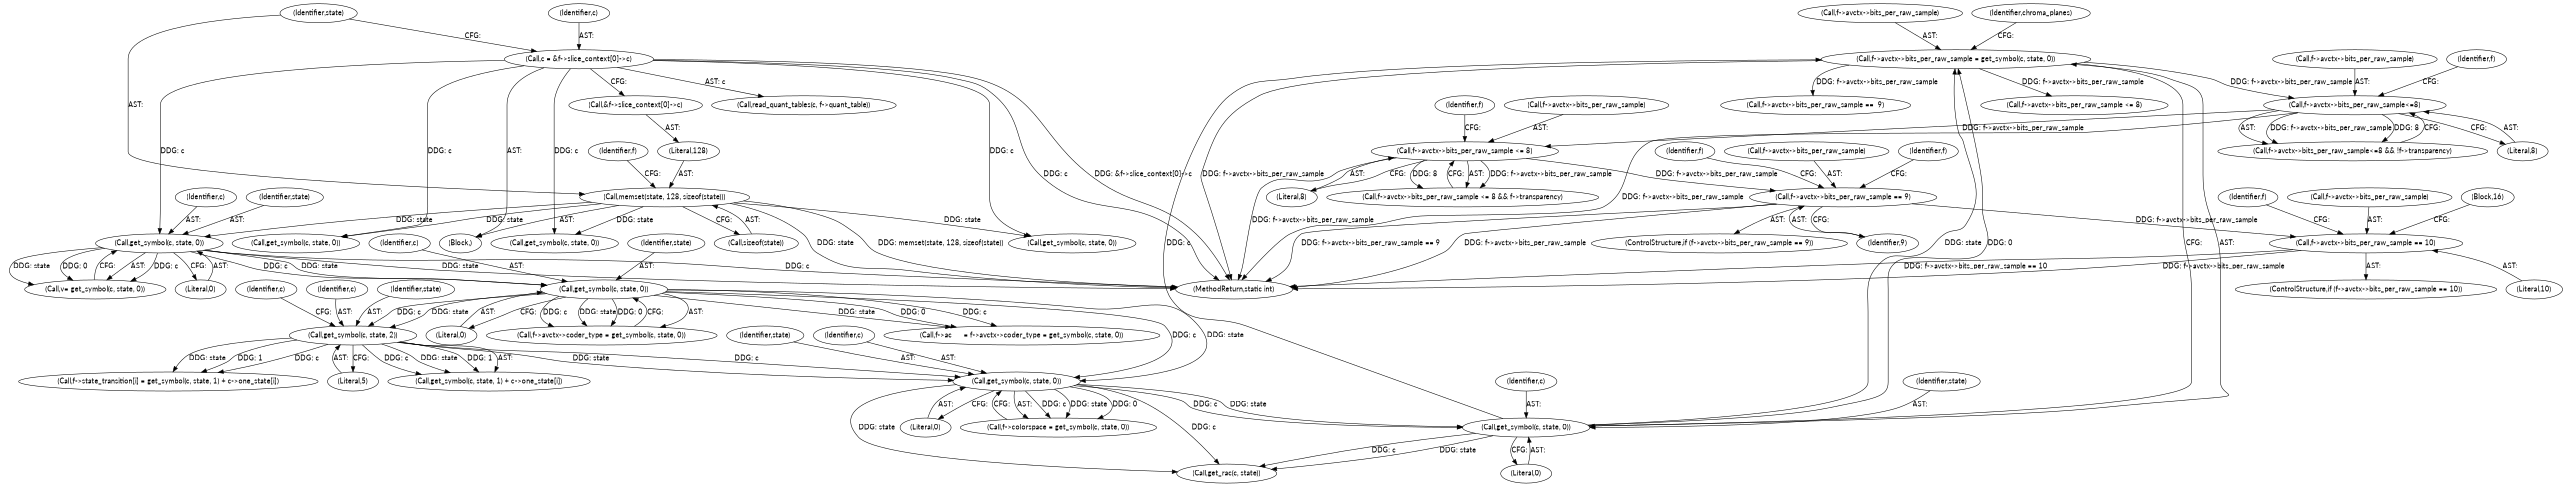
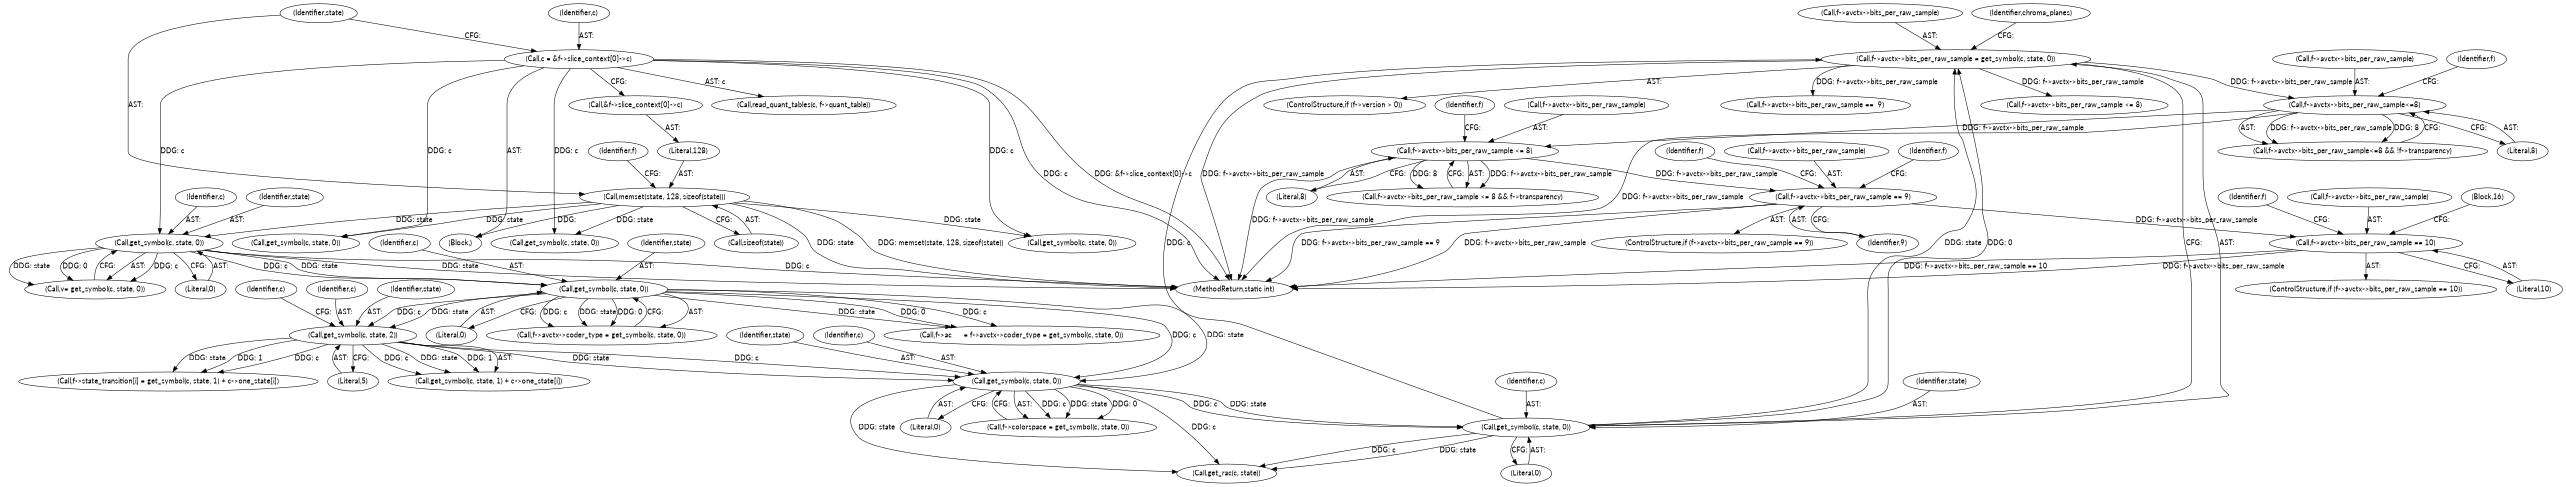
none -> (1345, 105)
(568, 220) -> (568, 220)
none -> (2453, 267)
